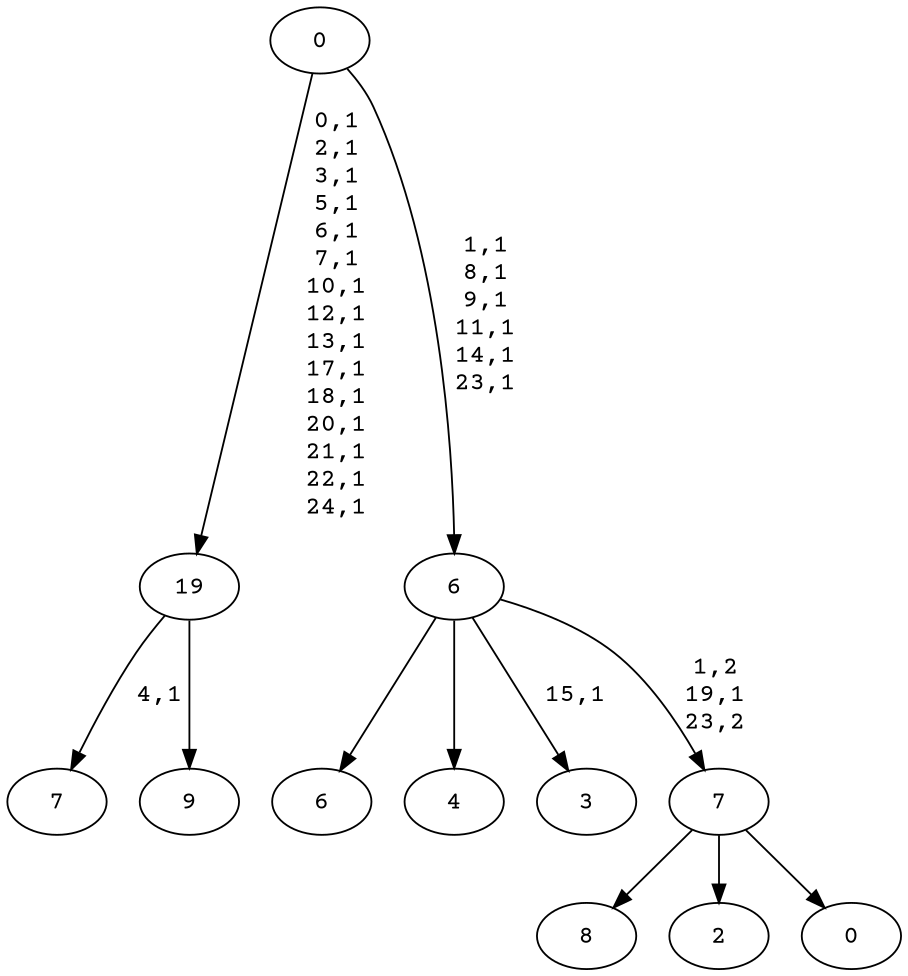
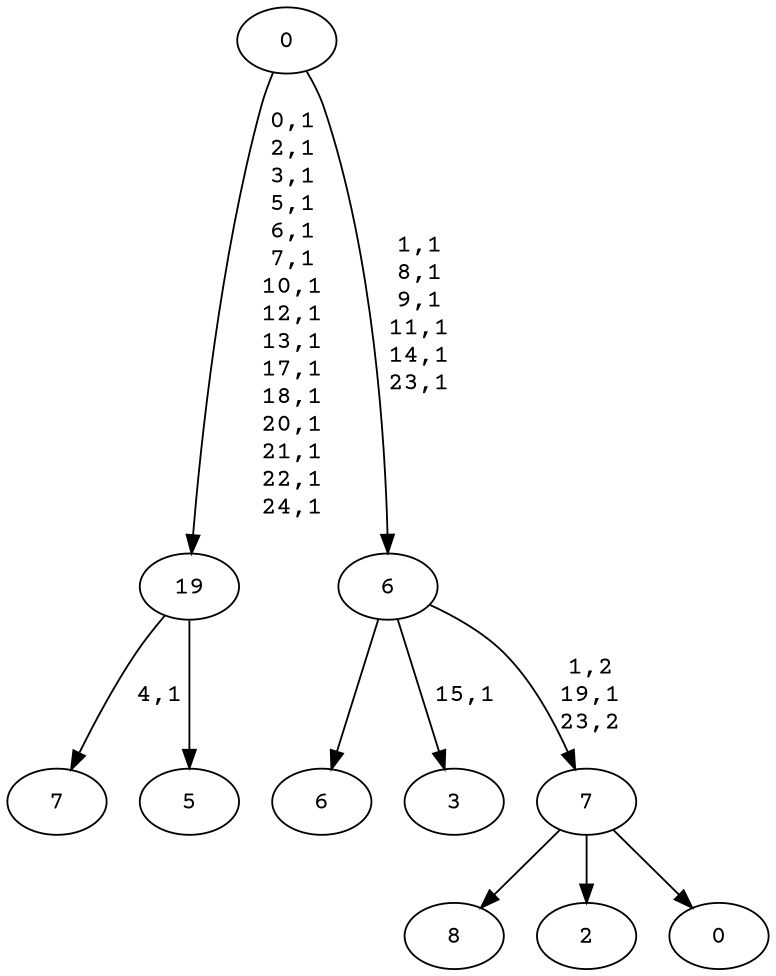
(189, 802) -> (189, 802)
(454, 802) -> none
